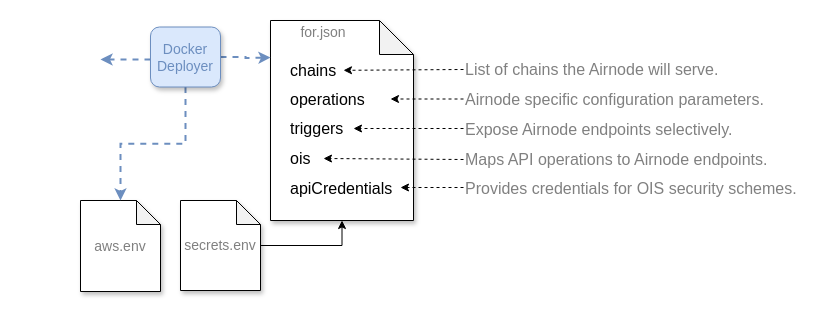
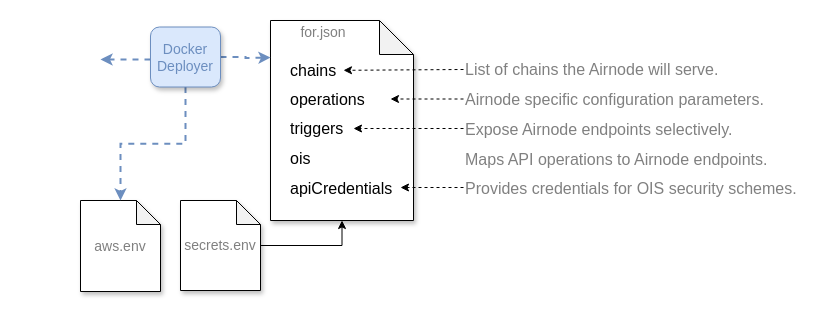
(397, 159) -> none
